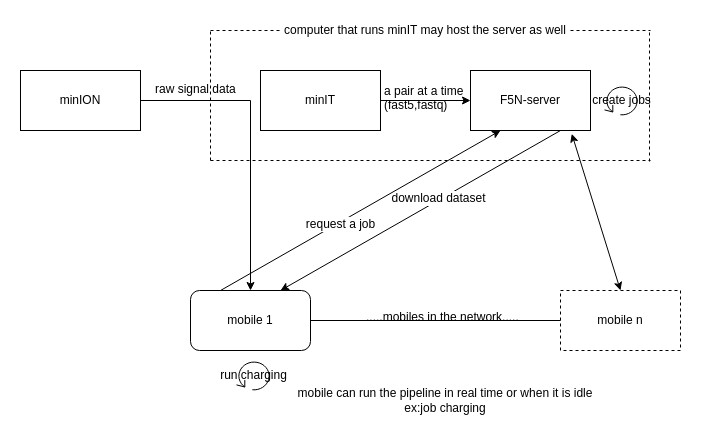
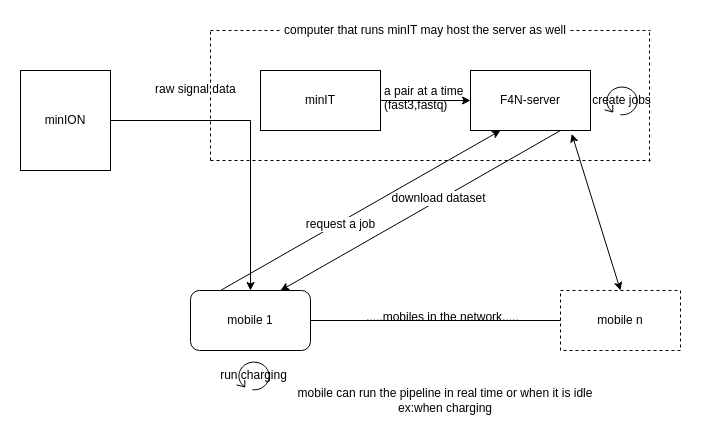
(429, 99) -> (429, 99)
(81, 101) -> (66, 121)
(531, 101) -> (531, 101)
(446, 401) -> (446, 401)
